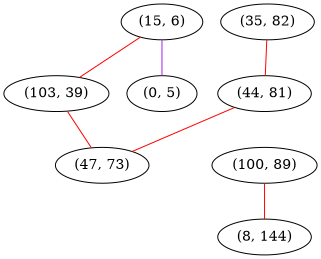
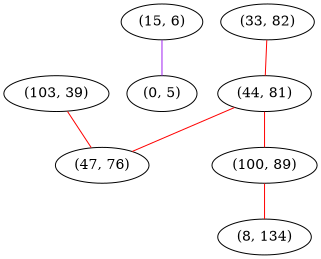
(268, 22) -> (268, 22)
(110, 57) -> none
none -> (265, 130)
(102, 165) -> (102, 165)
(265, 237) -> (265, 237)
